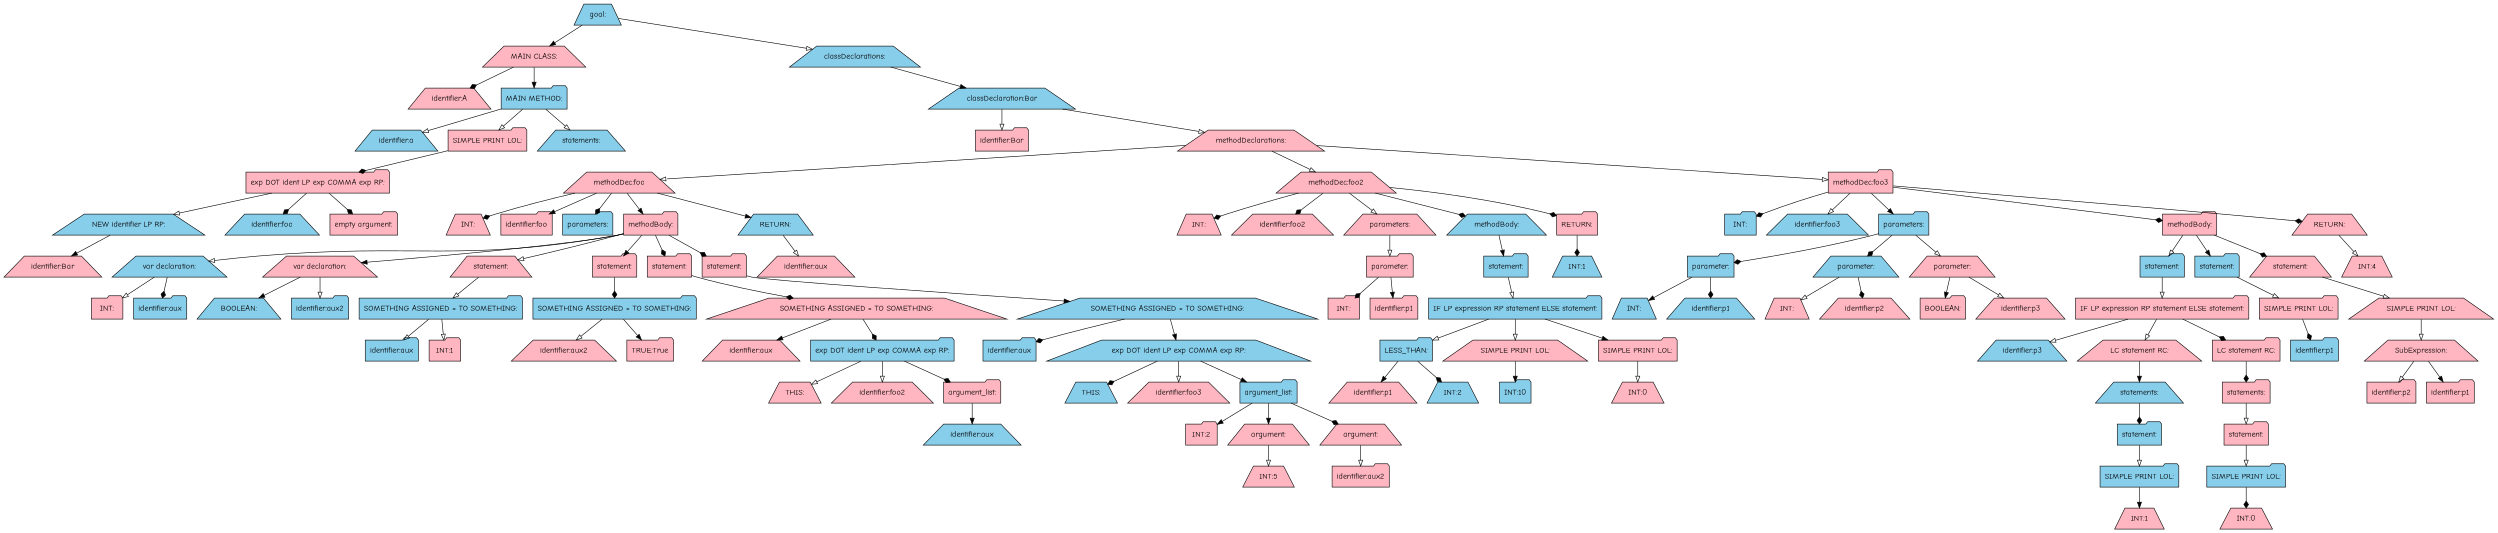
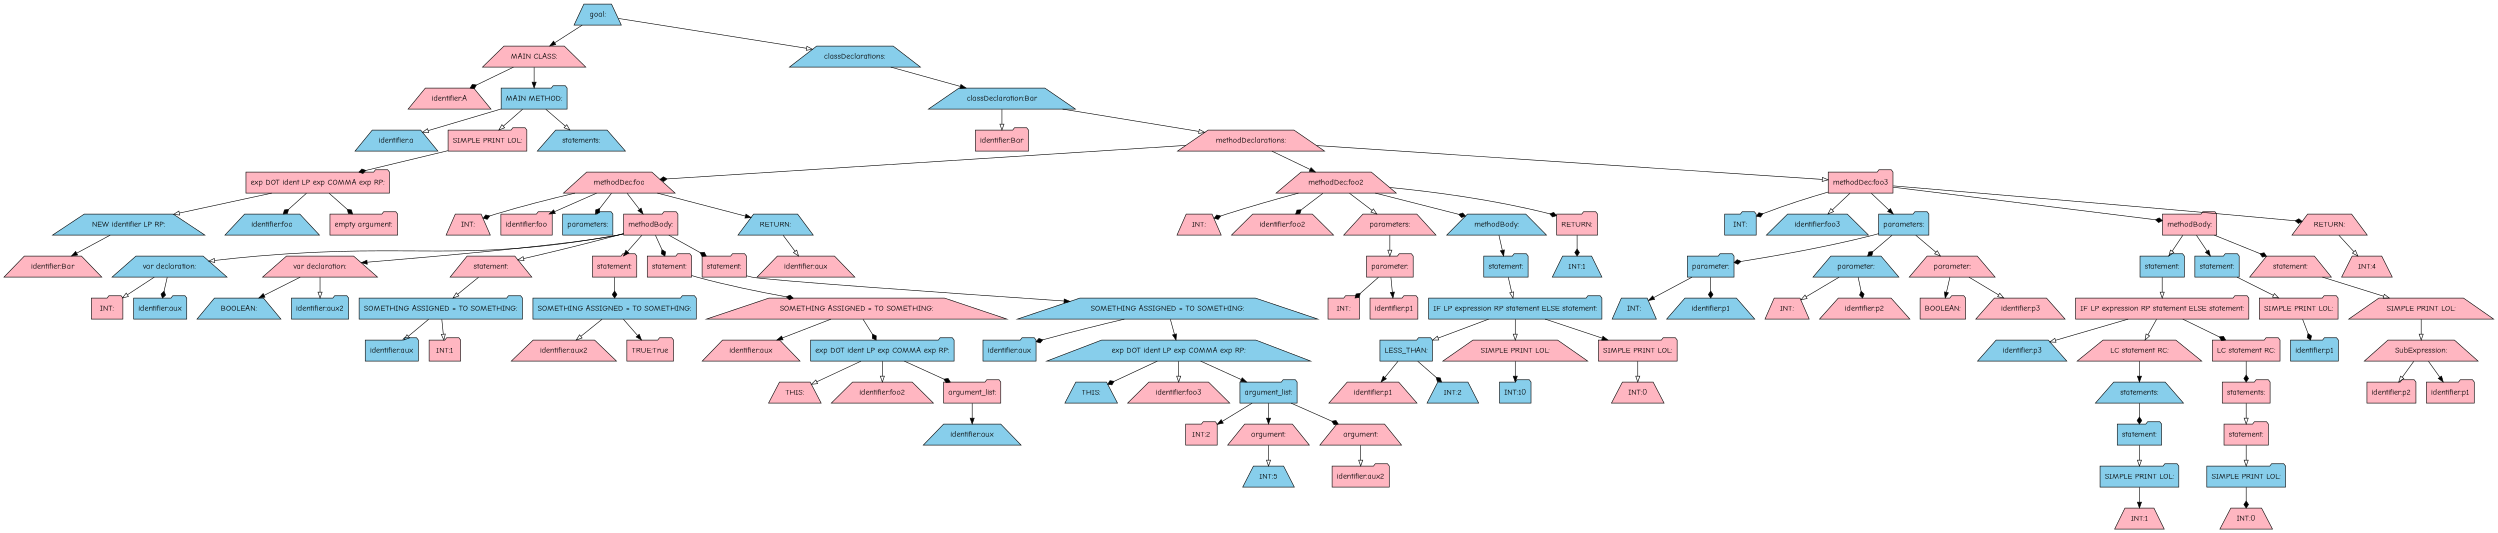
(1291, 160) -> (1291, 160)
(926, 162) -> (926, 162)
(1269, 477) -> (1269, 477)
